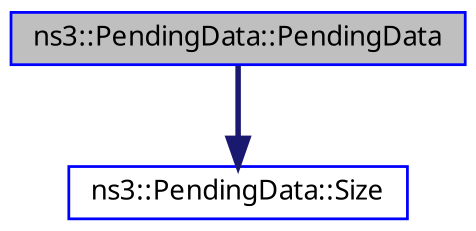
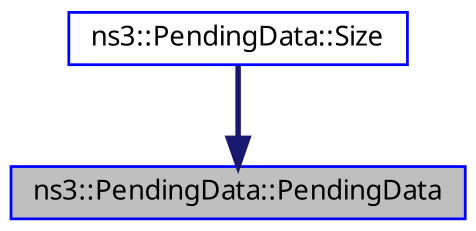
(238, 102) -> (238, 102)
